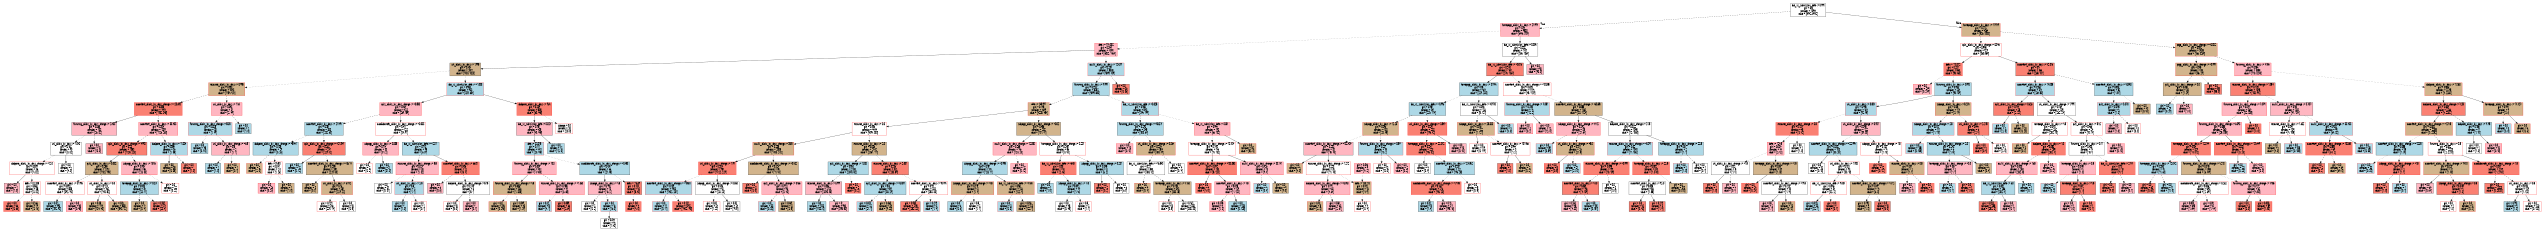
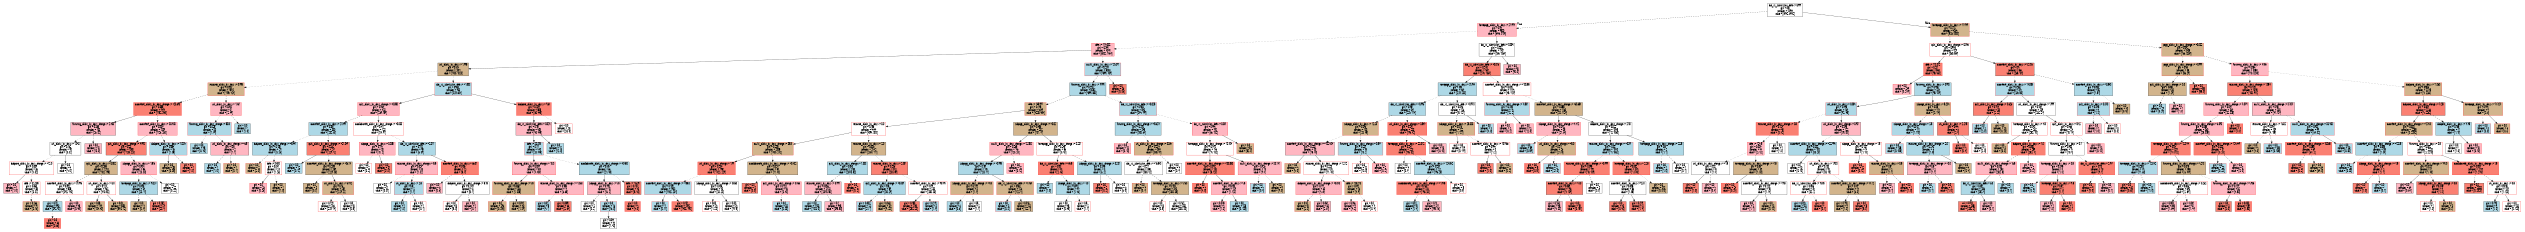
(1938, 79) -> (1917, 79)
(564, 129) -> (564, 129)
(384, 168) -> (384, 168)
(1362, 177) -> (1352, 197)
(270, 178) -> (266, 178)
(170, 188) -> (170, 188)
(22, 197) -> (53, 214)
(787, 207) -> none
(1426, 207) -> (1411, 207)
(1591, 207) -> (1575, 207)
(1988, 207) -> (1967, 207)
